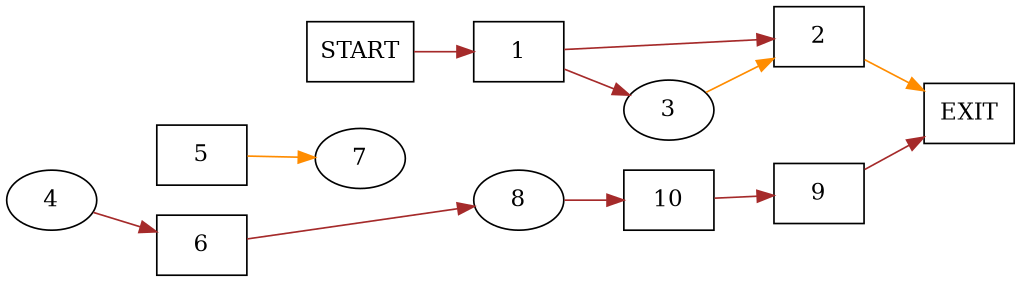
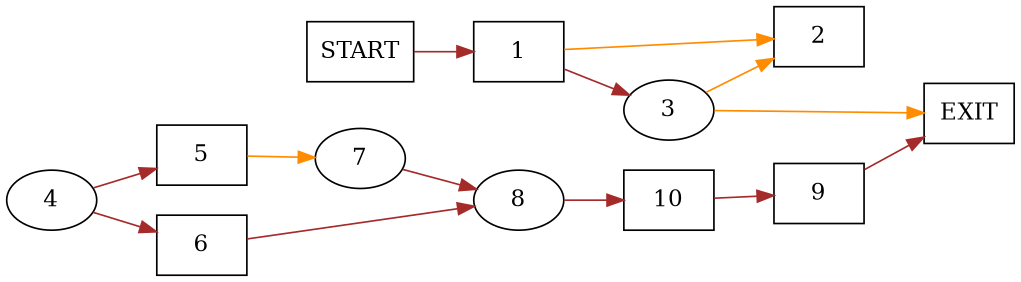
(661, 45) -> (661, 45)
(887, 71) -> (811, 112)
none -> (432, 177)
none -> (117, 181)
